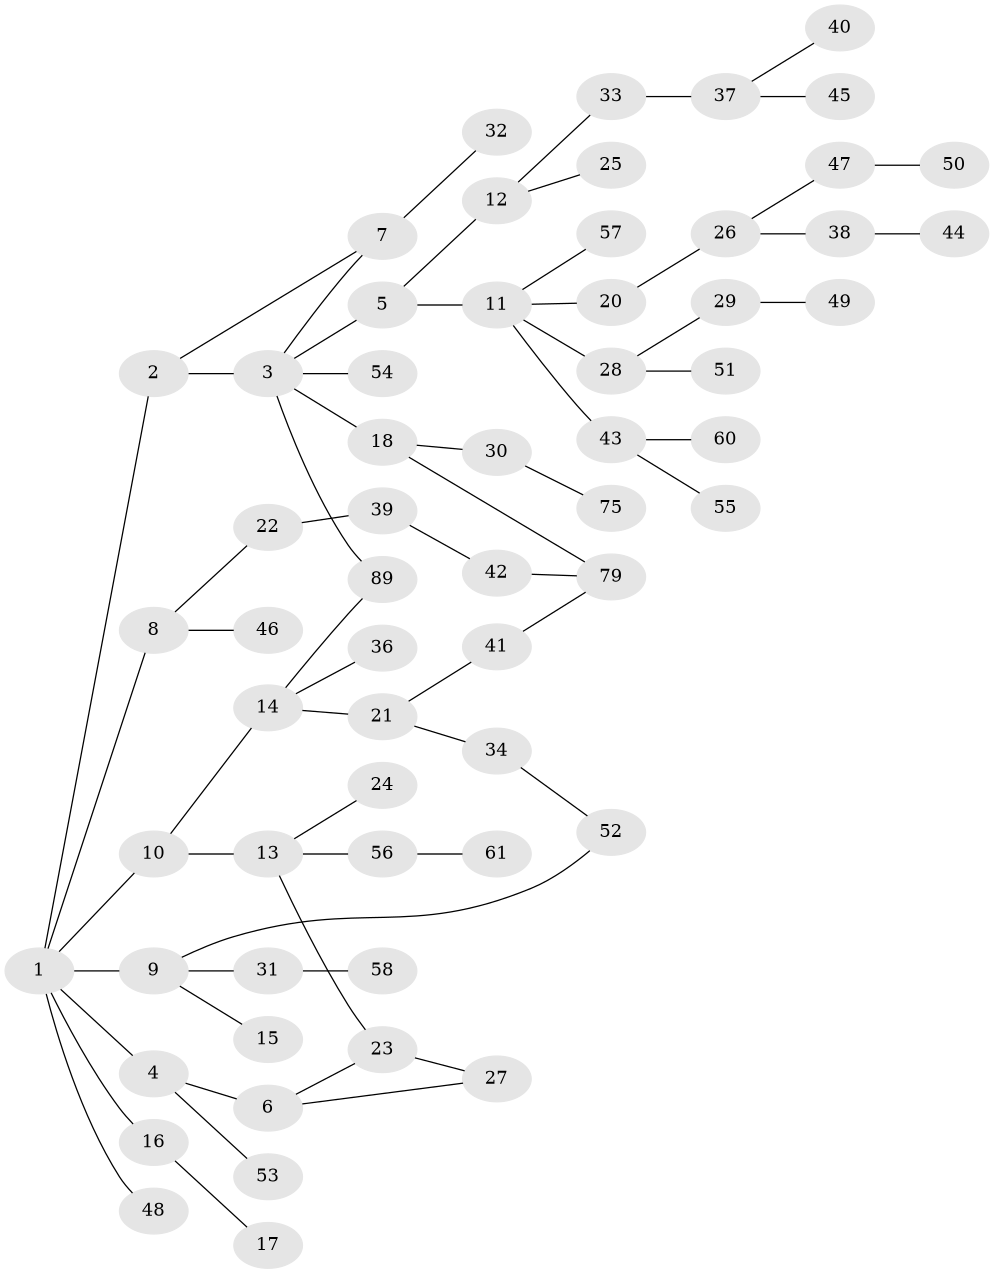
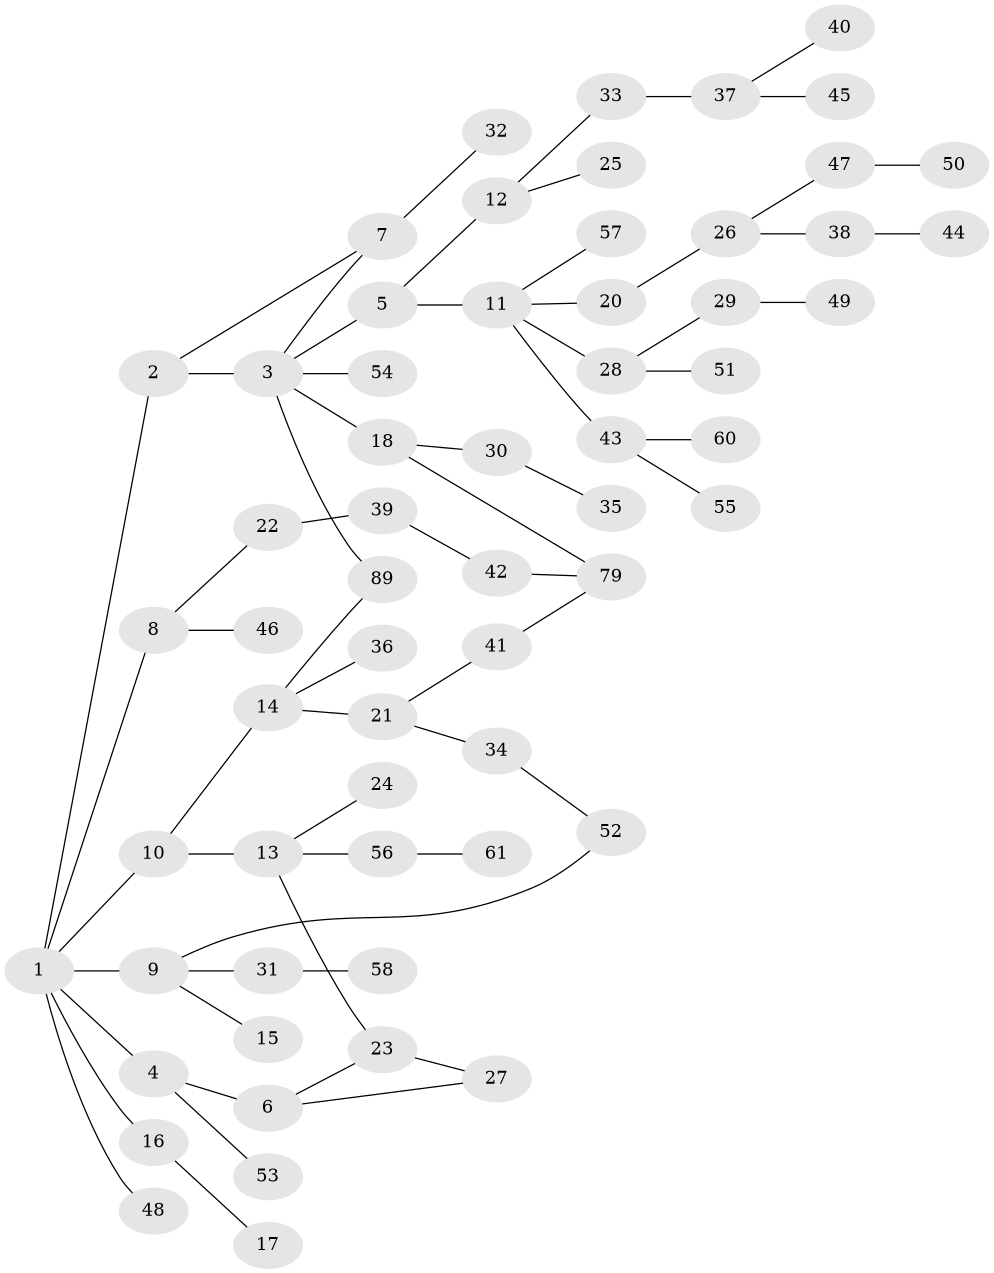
(611, 508) -> (611, 508)
